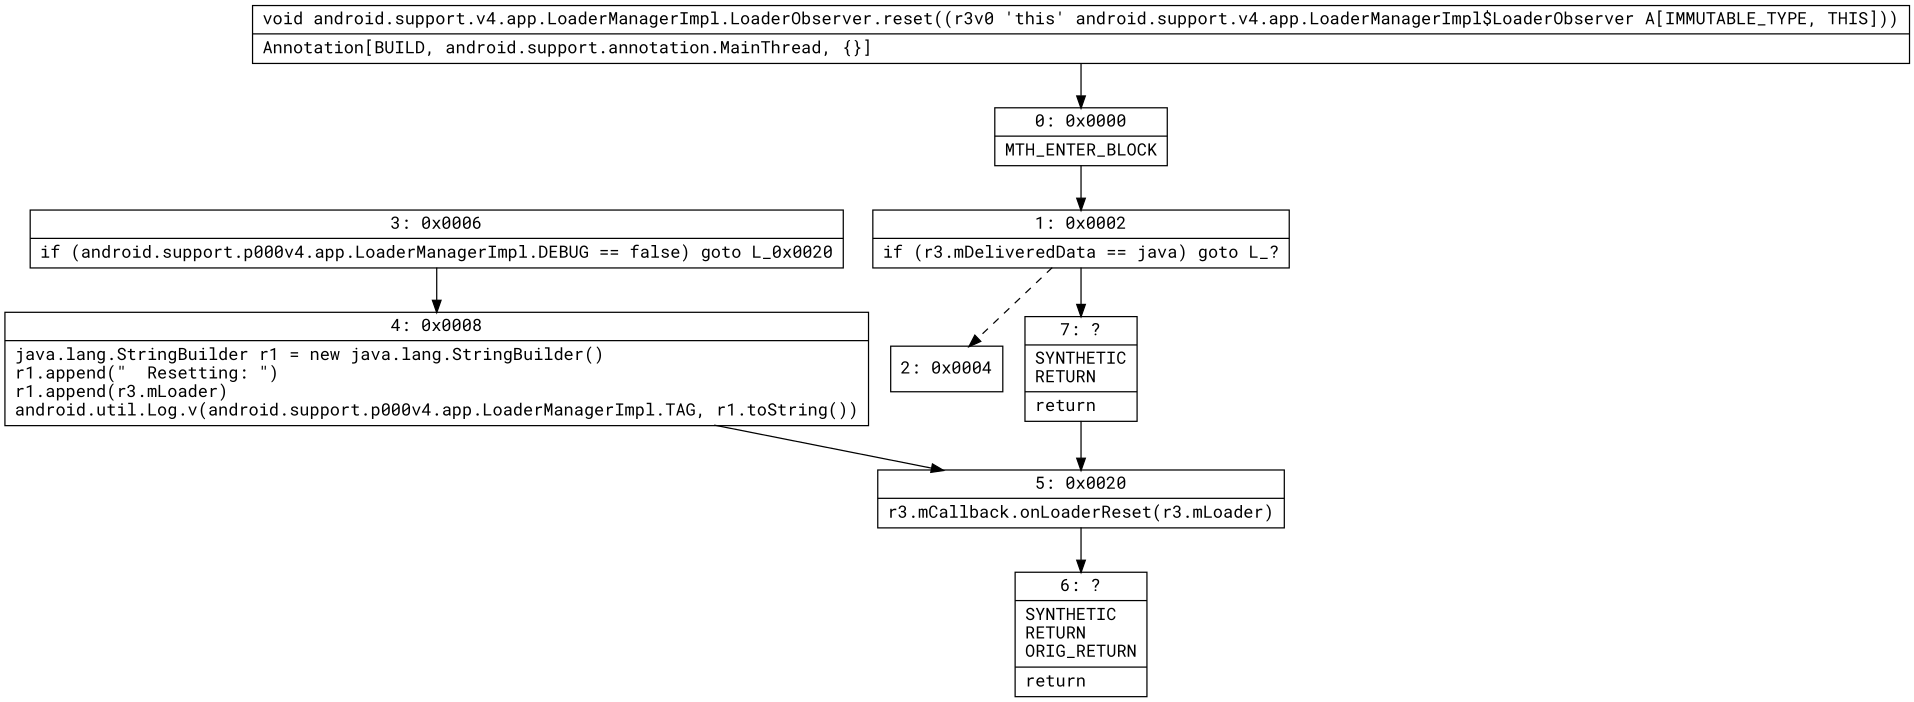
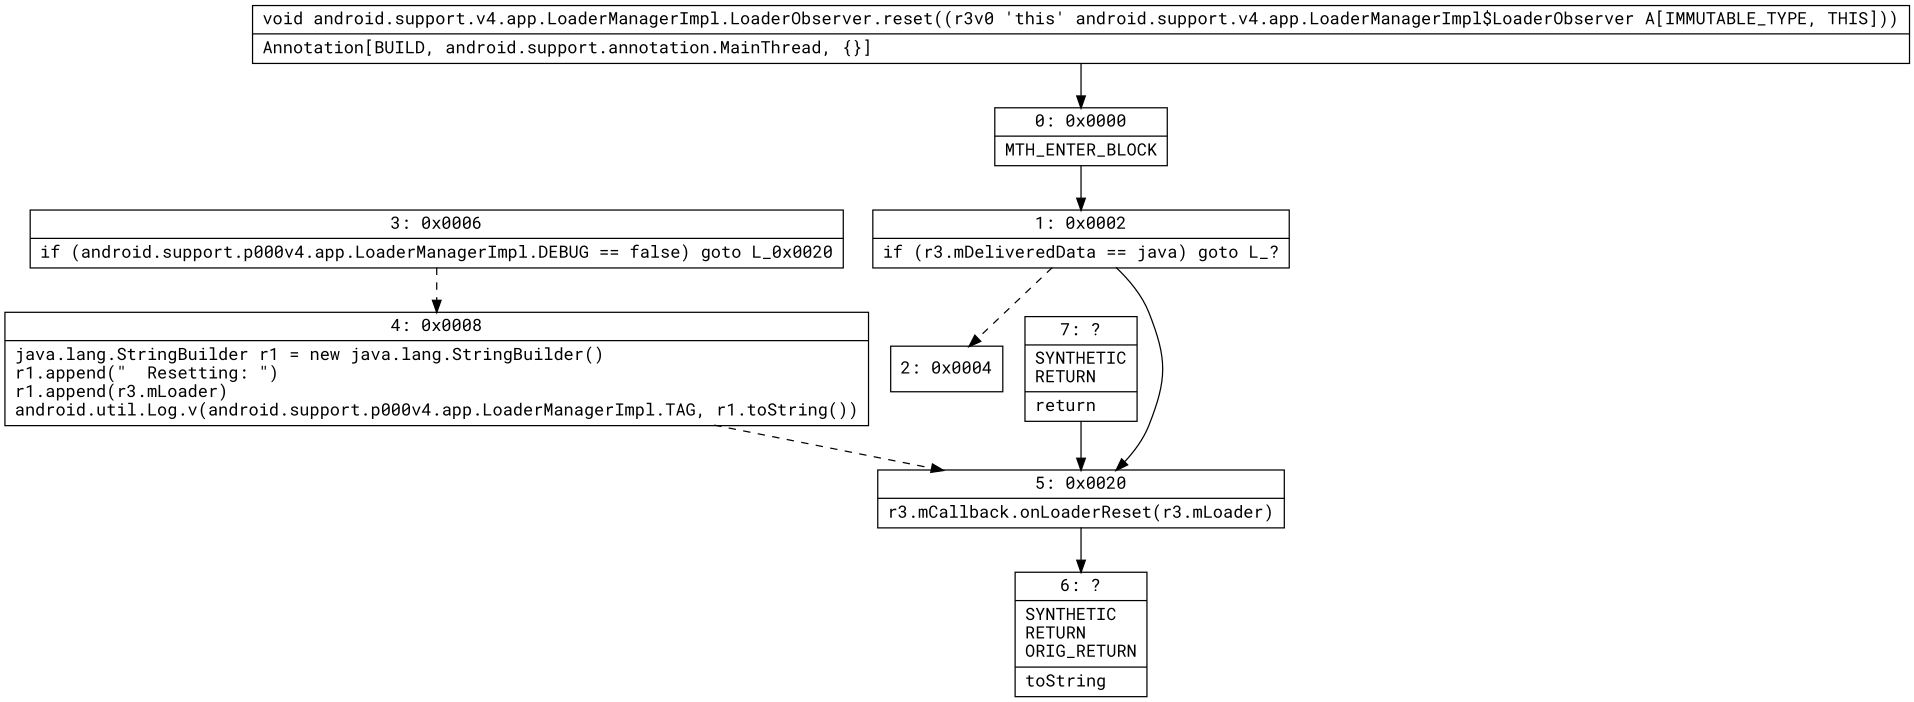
(437, 284) -> (437, 284)
(1081, 286) -> (1162, 363)
(823, 447) -> (823, 447)
(1056, 681) -> (1066, 681)
